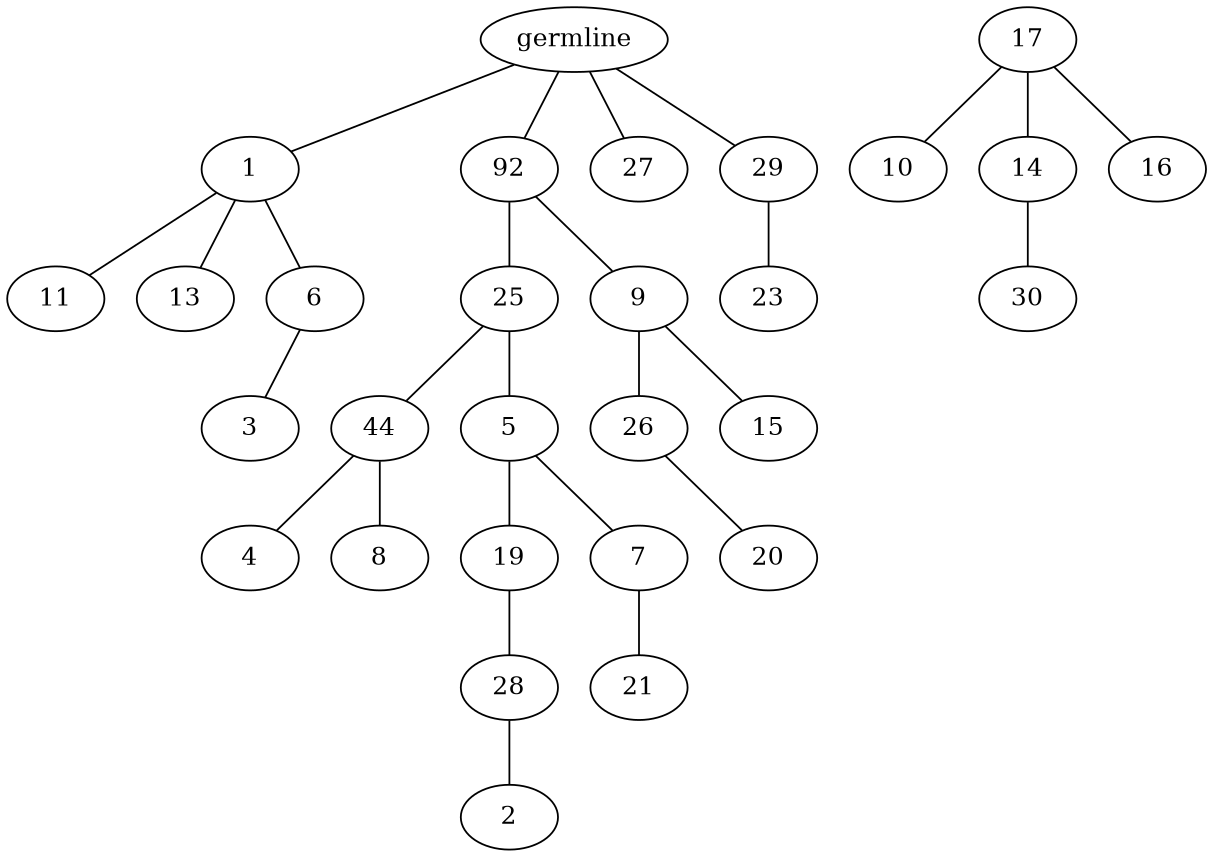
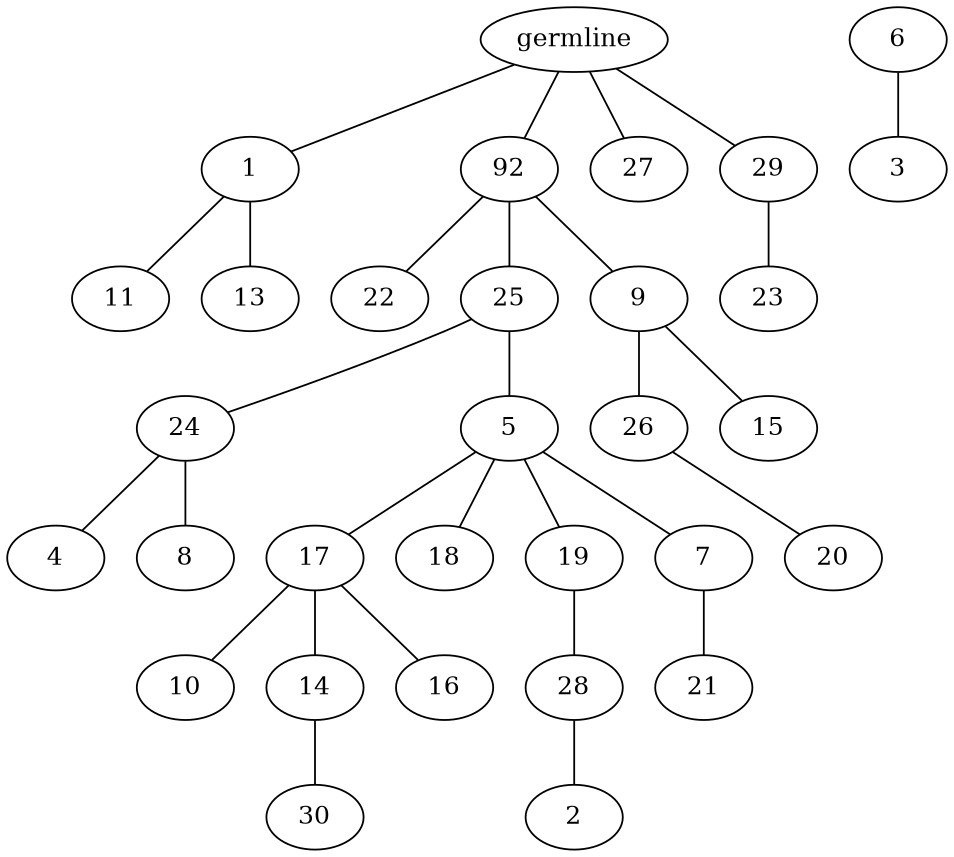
(283, 234) -> none
none -> (380, 299)
(380, 428) -> (185, 428)
none -> (412, 493)
none -> (445, 558)
